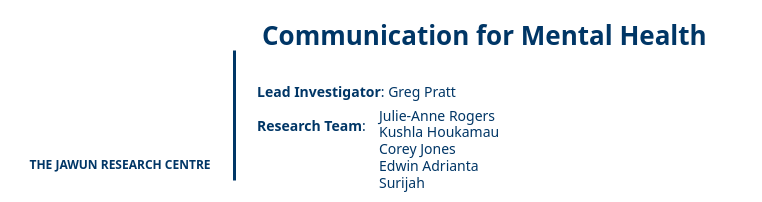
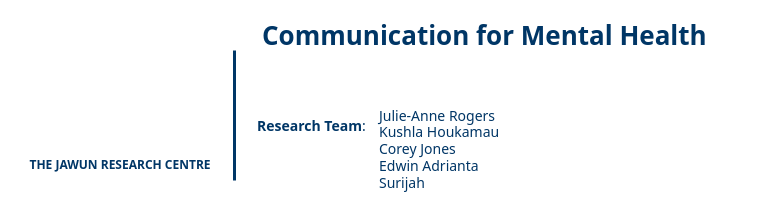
(391, 93) -> none
